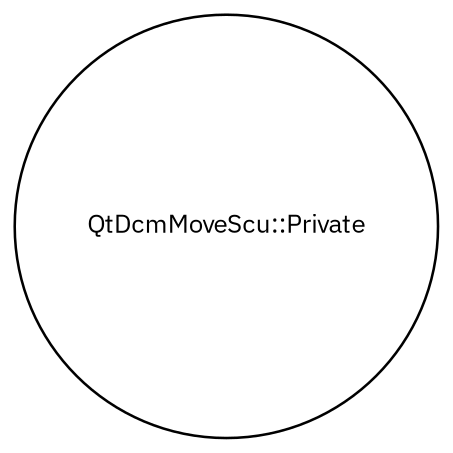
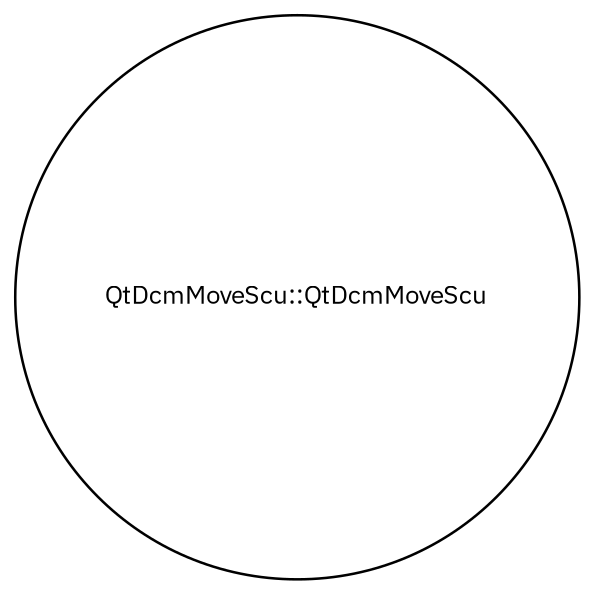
(226, 226) -> (297, 297)
